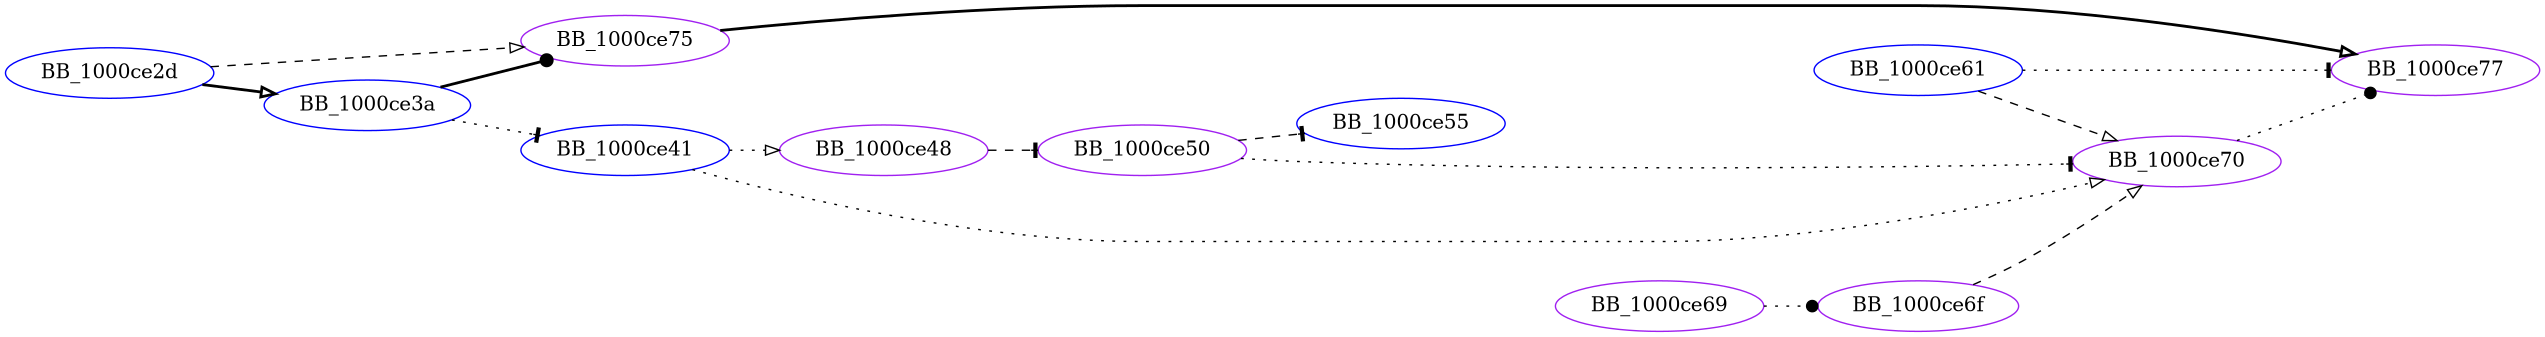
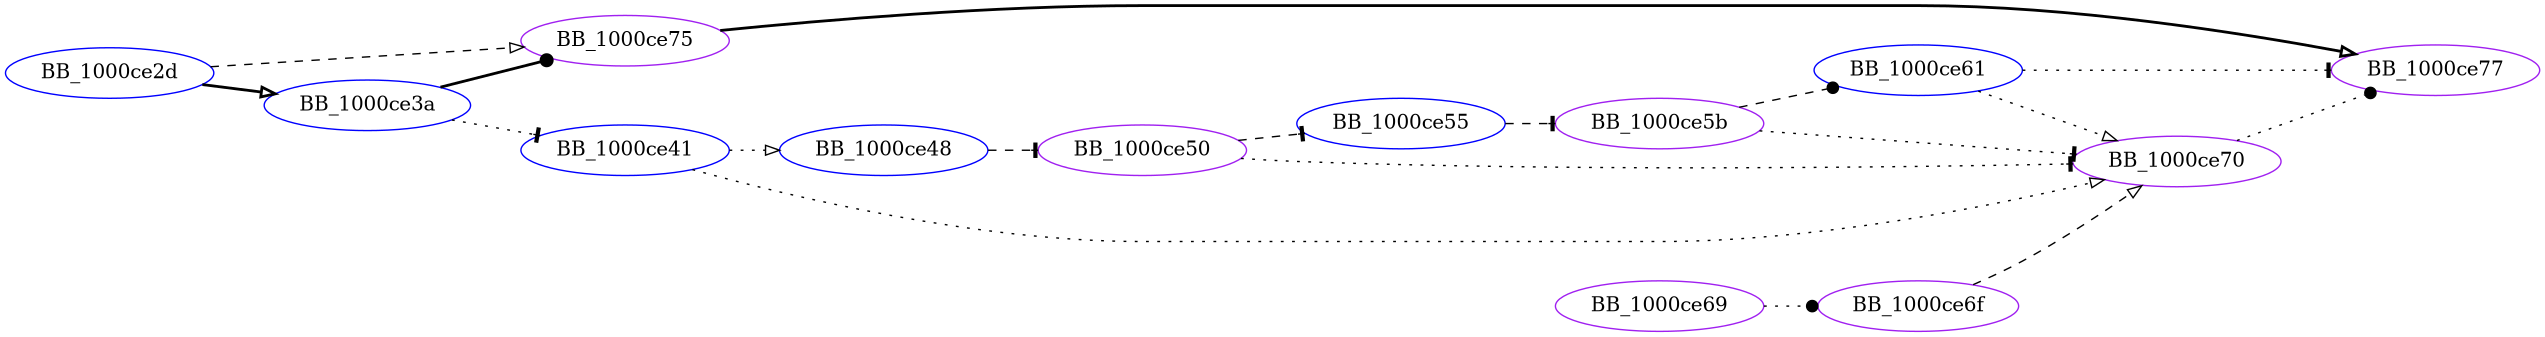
(2041, 113) -> (2041, 113)
none -> (1660, 124)
(884, 150) -> (884, 150)
